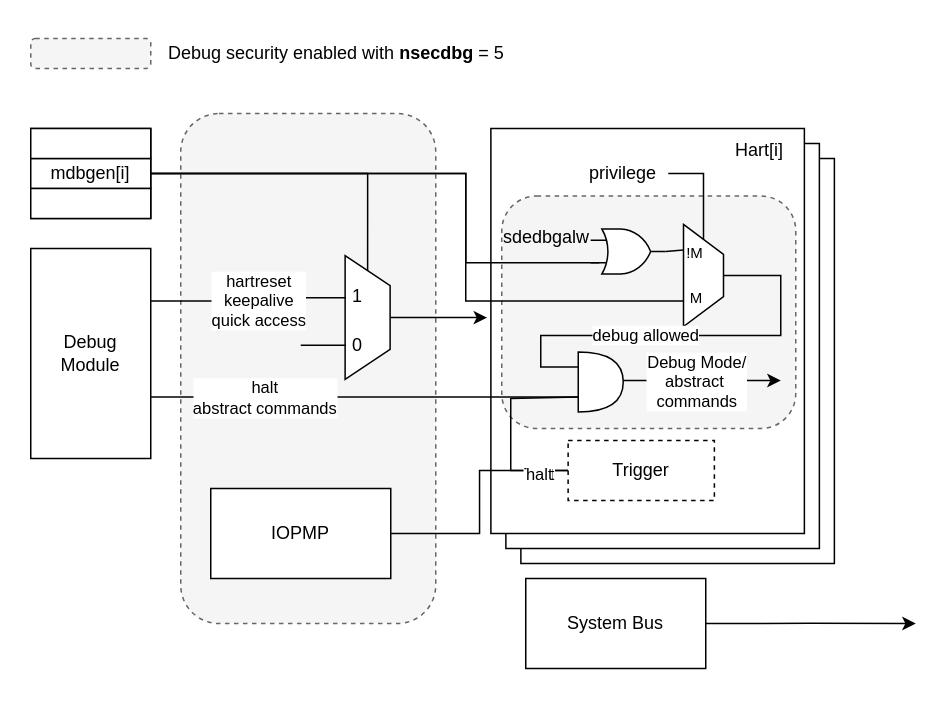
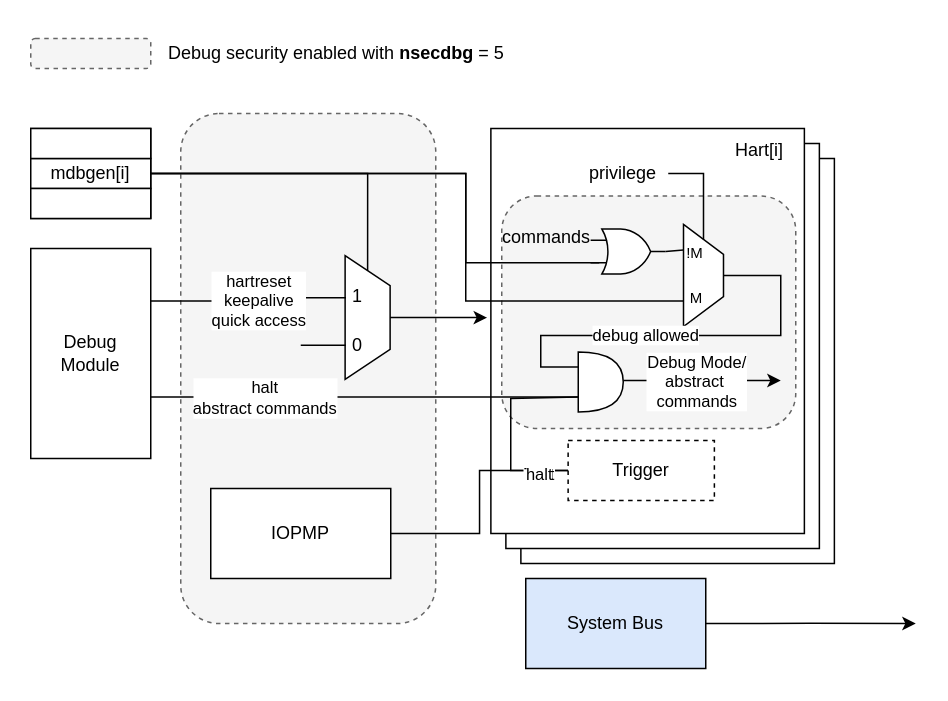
(547, 238) -> (547, 238)
(616, 623) -> (616, 623)
